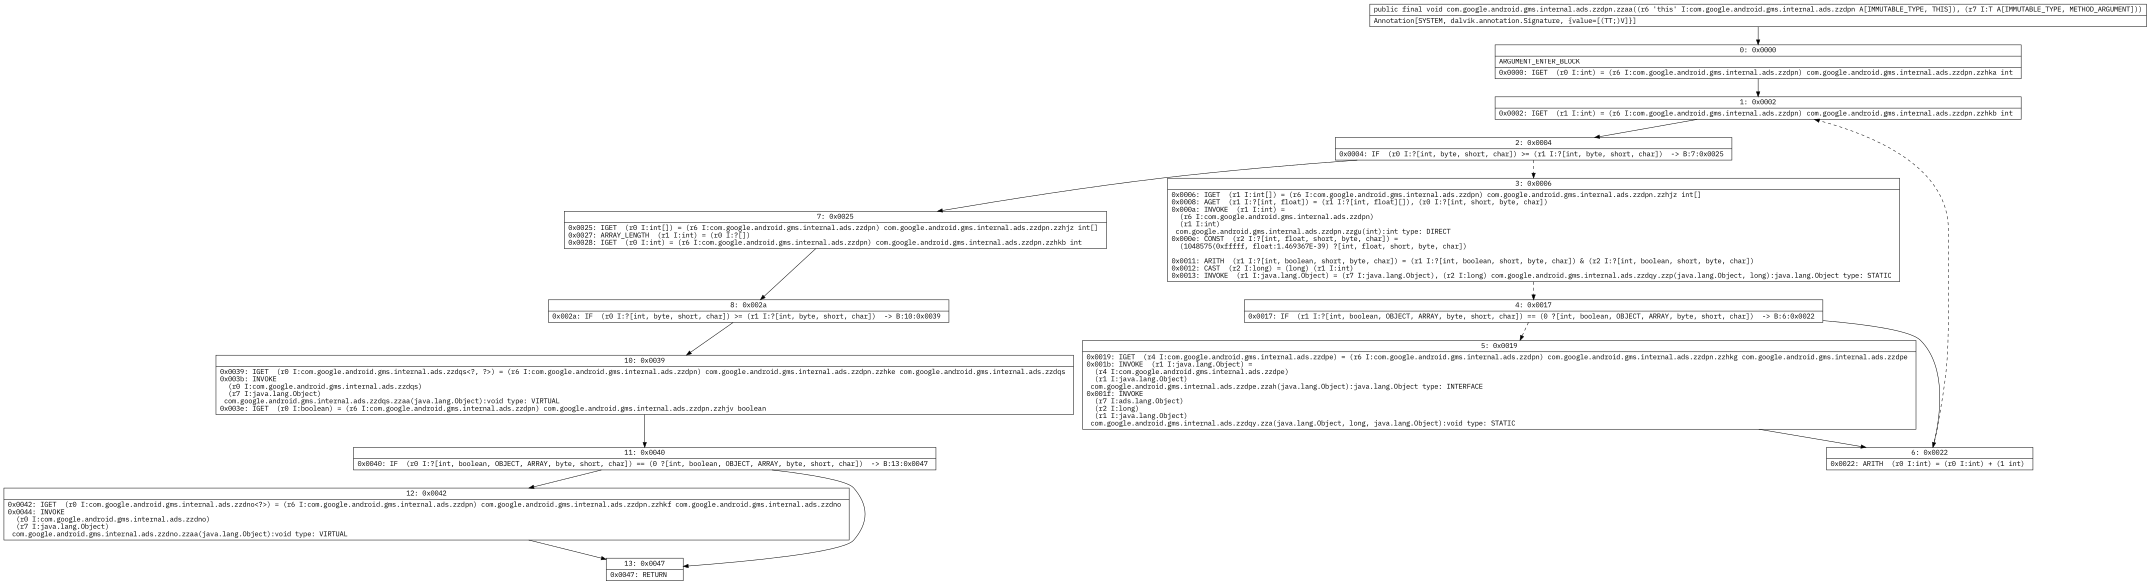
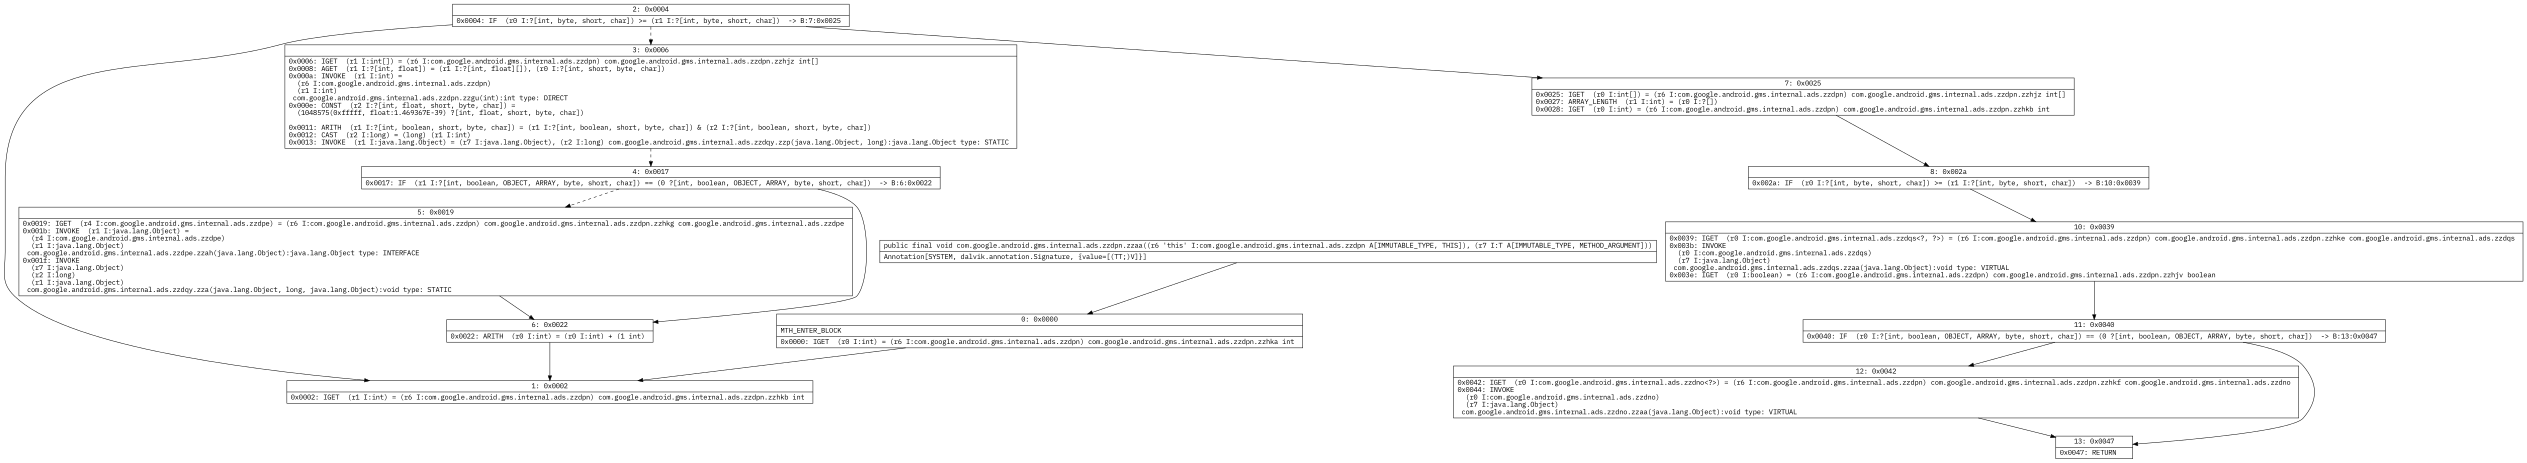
(1540, 62) -> (811, 331)
(1648, 128) -> (7, 164)
(1948, 249) -> (550, 359)
(1135, 401) -> (74, 268)
